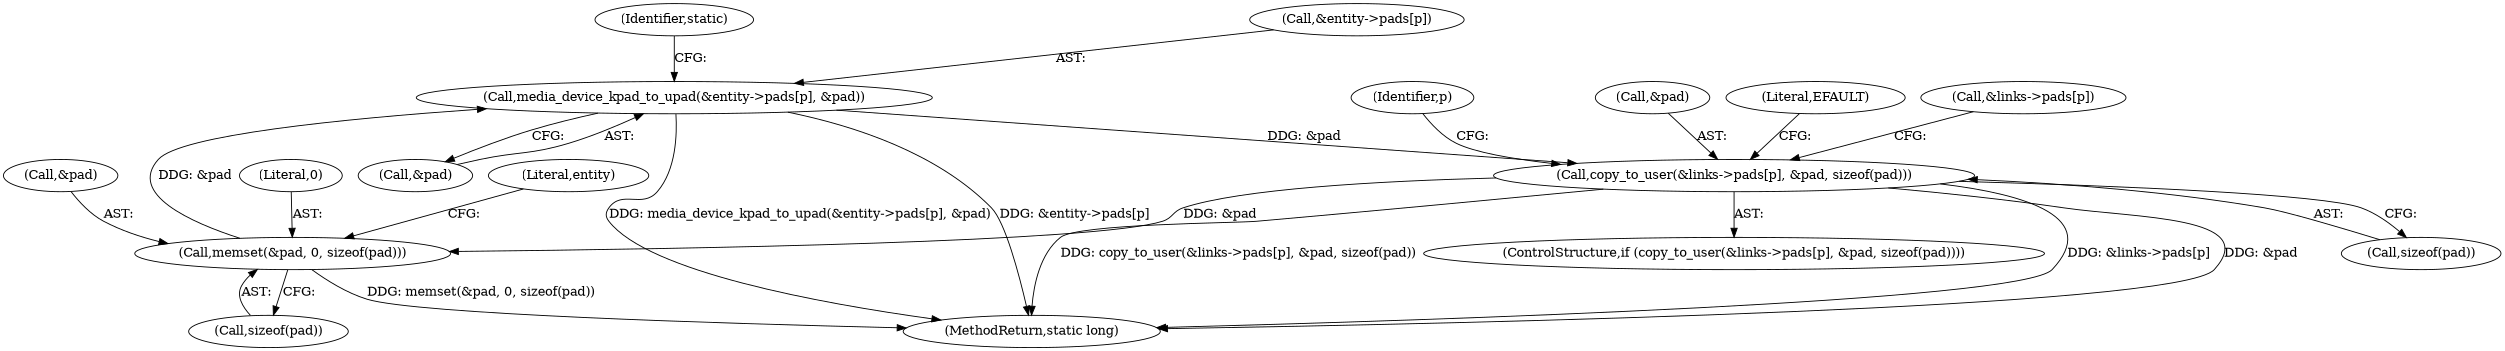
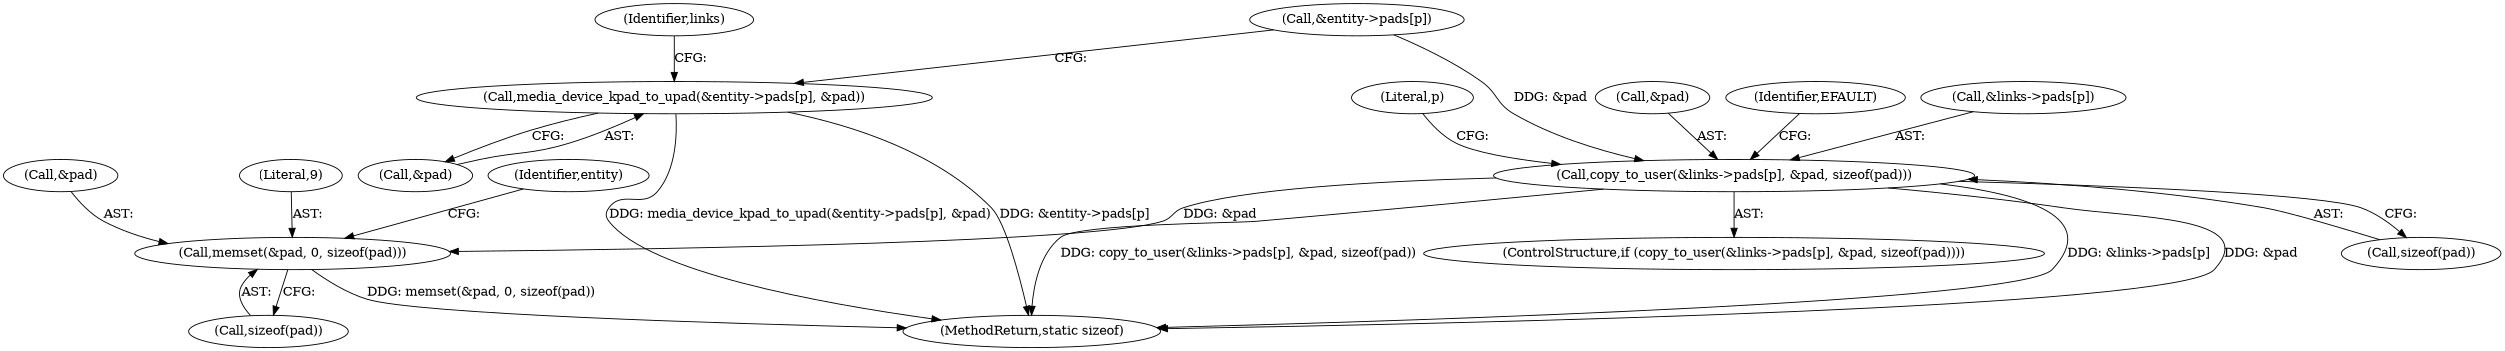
(674, 20) -> (674, 20)
(1073, 59) -> (1073, 59)
(1412, 98) -> (1412, 98)
(1816, 98) -> (1816, 98)
(249, 133) -> none
(1202, 136) -> (1507, 109)
(1912, 137) -> (1912, 137)
(291, 176) -> (291, 176)
(569, 176) -> (569, 176)
(1032, 331) -> (1032, 331)
